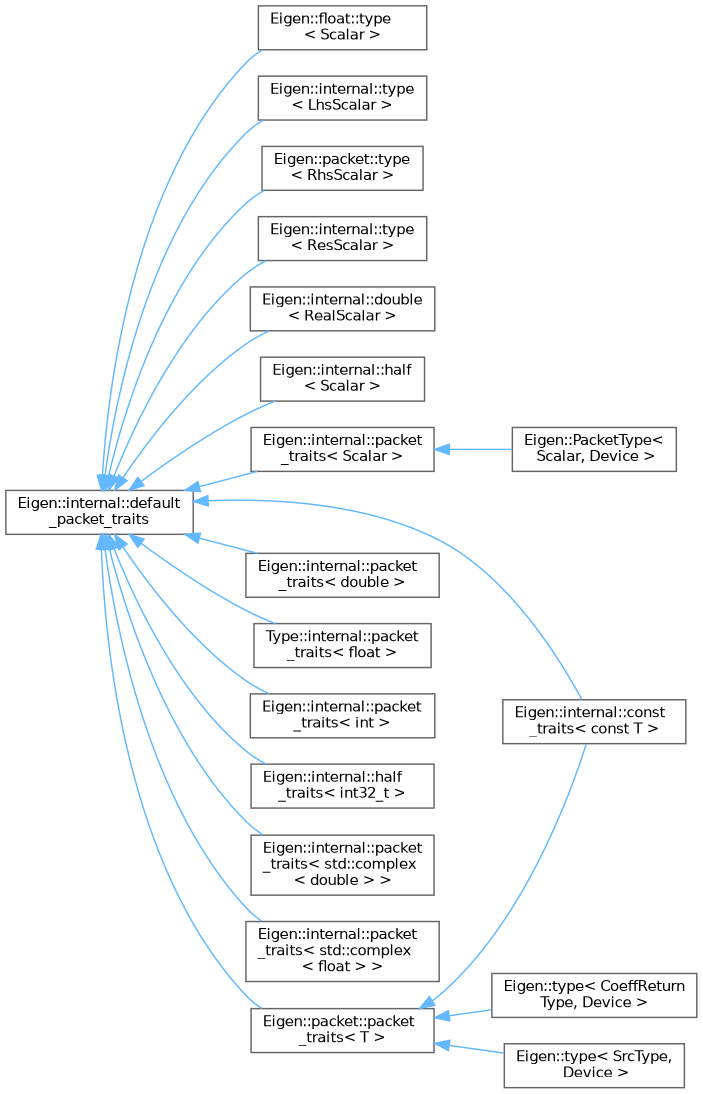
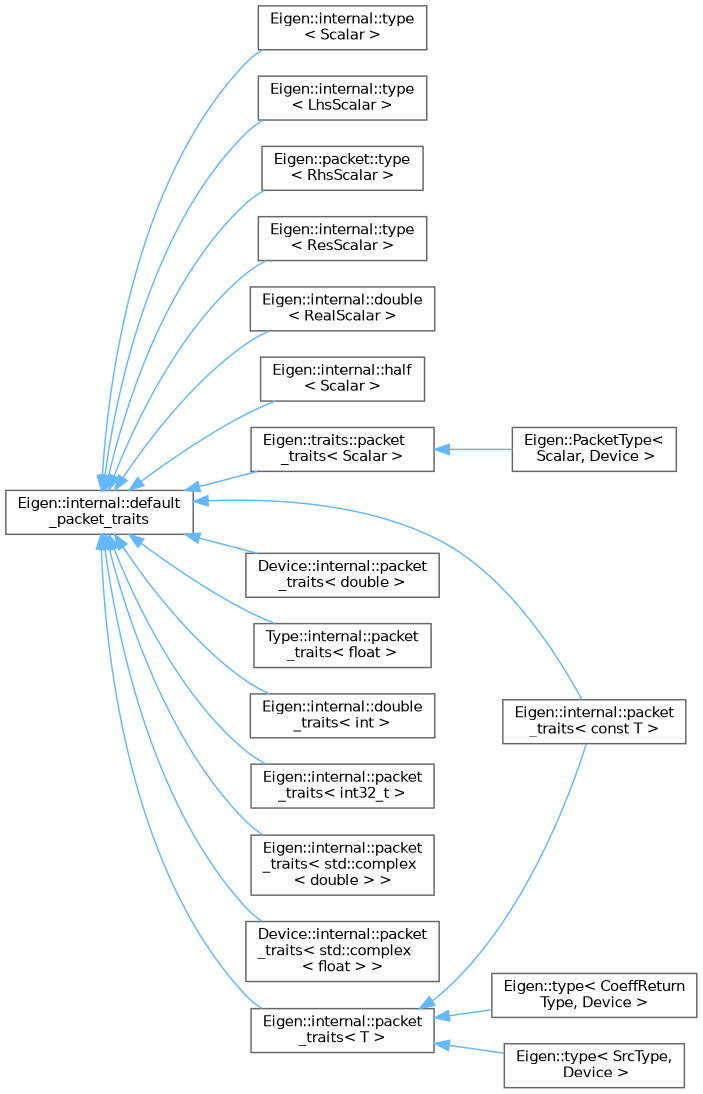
(343, 28) -> (343, 28)
(343, 449) -> (343, 449)
(343, 575) -> (343, 575)
(343, 716) -> (343, 716)
(594, 722) -> (594, 722)
(343, 786) -> (343, 786)
(343, 952) -> (343, 952)
(343, 1031) -> (343, 1031)
